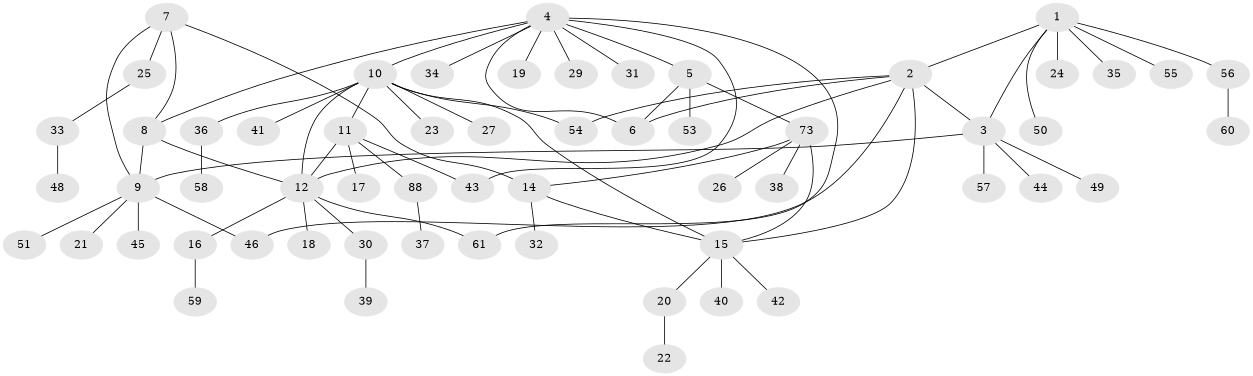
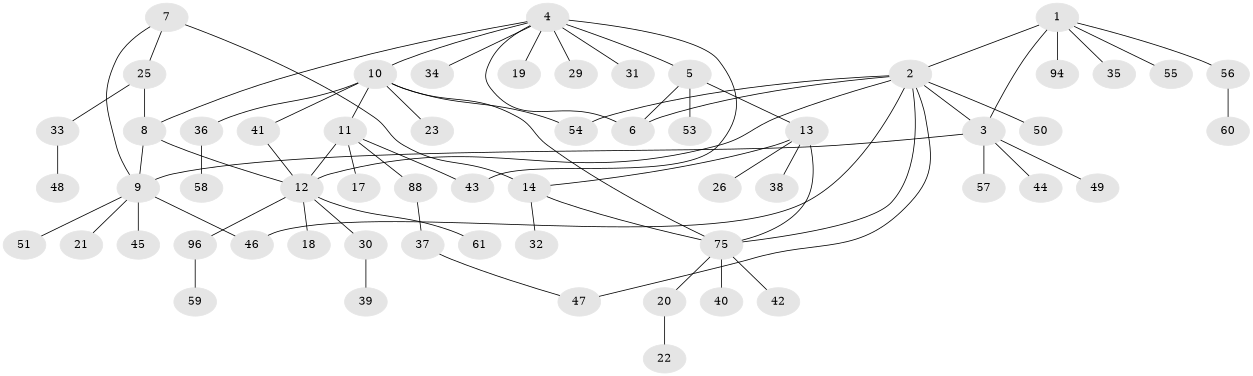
(1027, 72) -> (977, 102)
(1057, 74) -> (1057, 74)
(175, 77) -> (145, 103)
(316, 119) -> (277, 156)
(489, 131) -> none
(807, 131) -> (807, 131)
(830, 169) -> none
(195, 245) -> (195, 245)
(722, 245) -> (722, 245)
none -> (579, 302)
